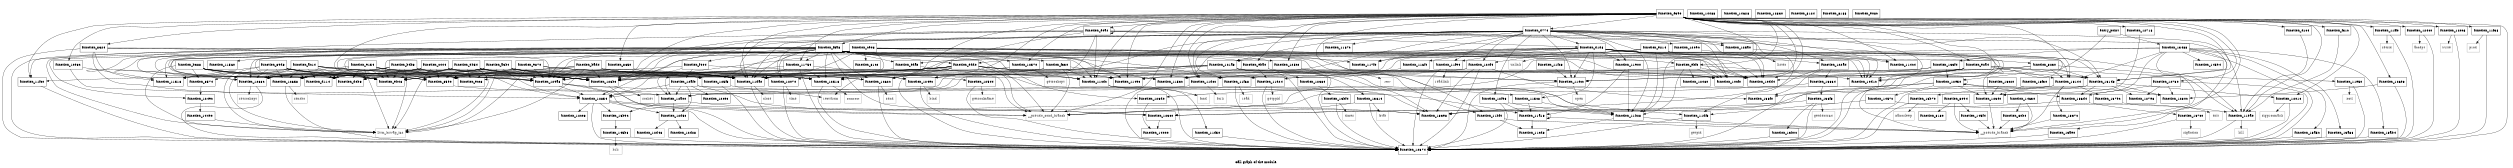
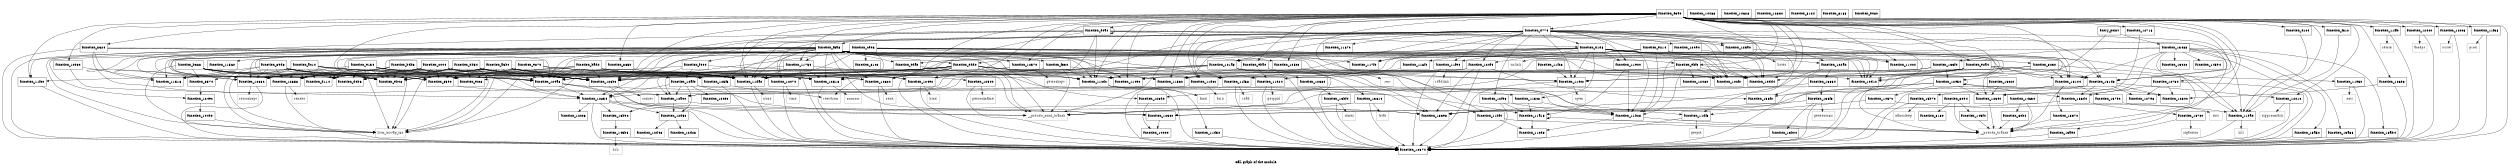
none -> (2175, 65)
(2035, 82) -> none
